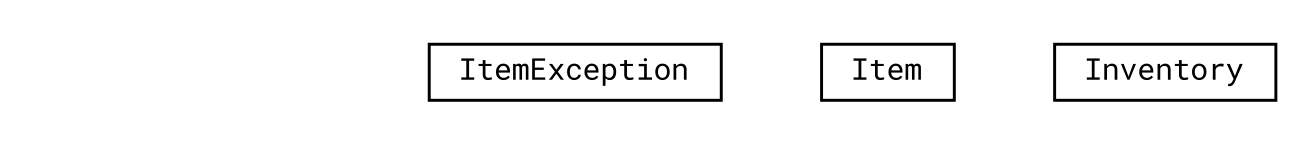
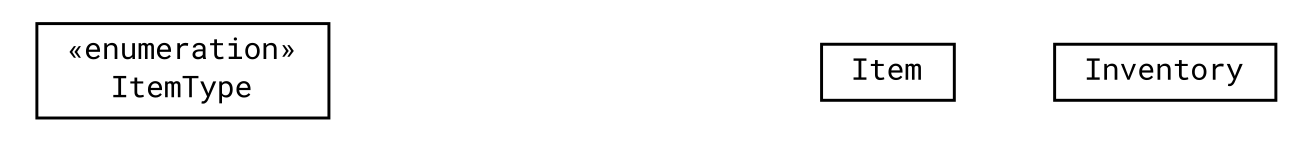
none -> (181, 71)
(574, 71) -> none
